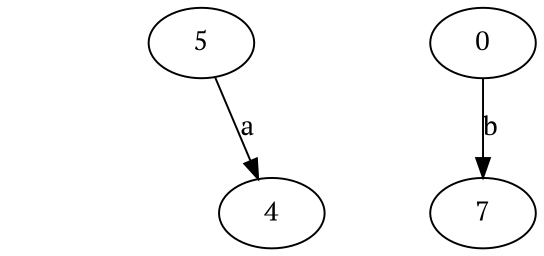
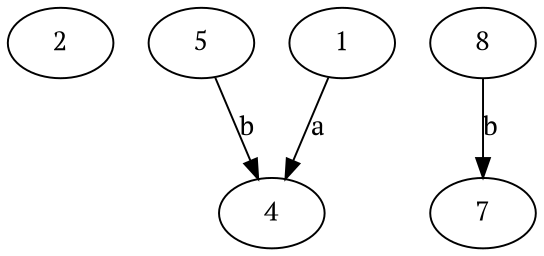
none -> (61, 43)
none -> (342, 43)
(483, 43) -> (483, 43)
(247, 128) -> (247, 128)
